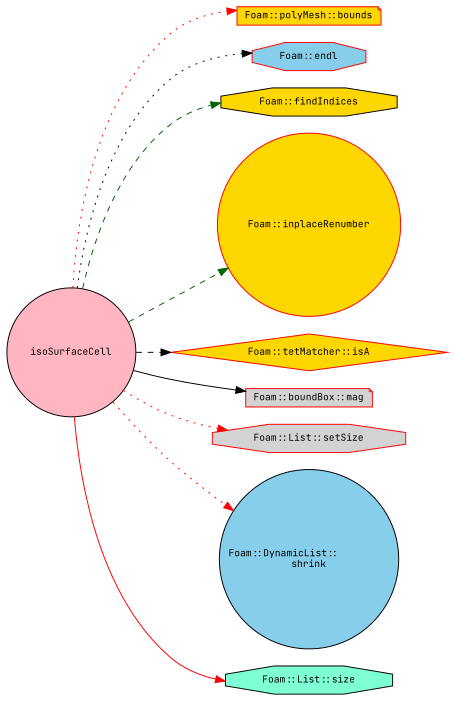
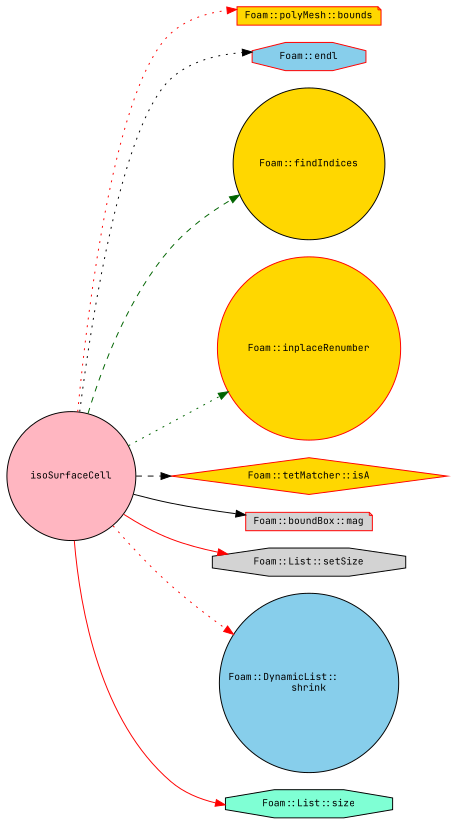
(309, 102) -> (309, 164)
(174, 297) -> (174, 421)
(169, 414) -> (169, 538)
(309, 438) -> (309, 562)
